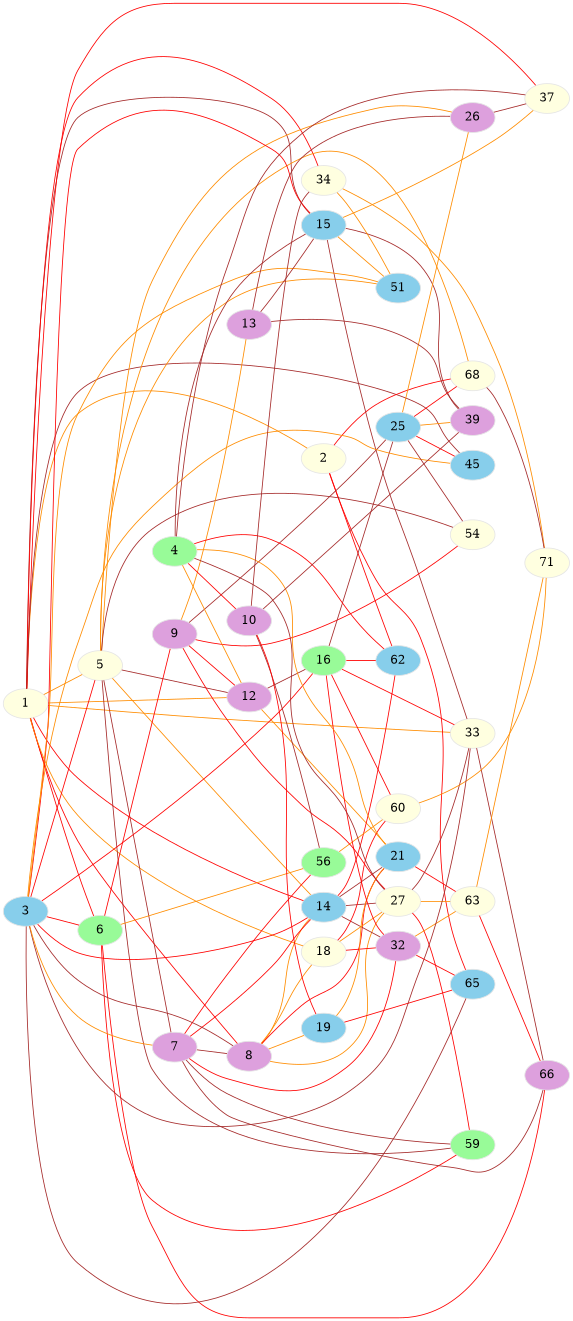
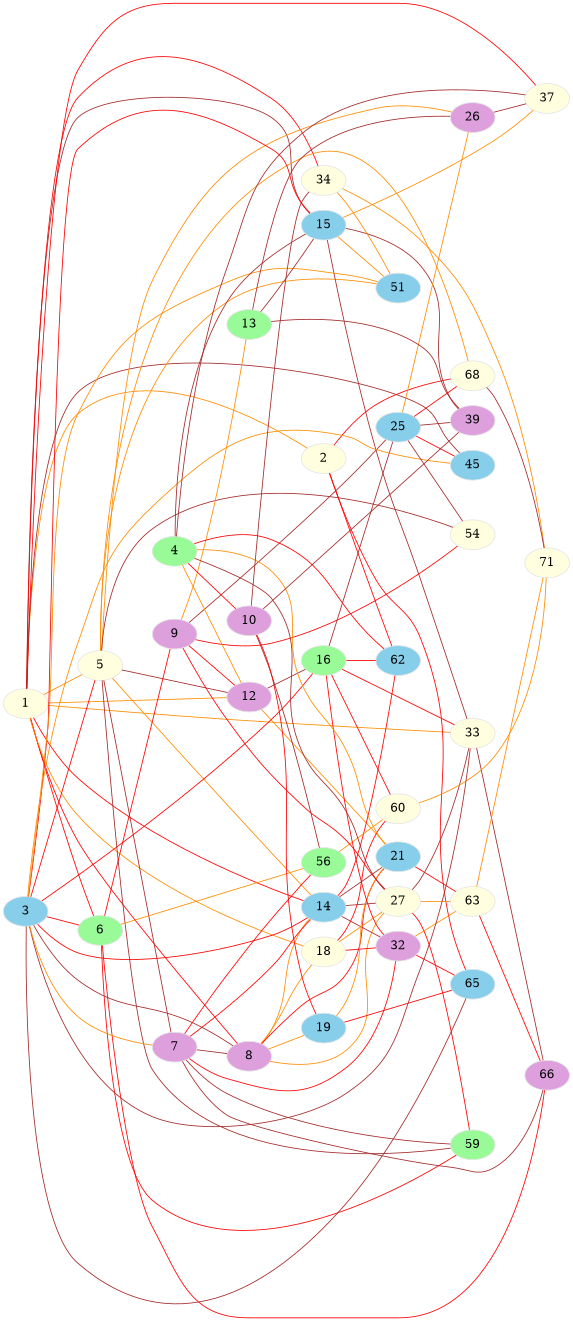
(249, 324) -> (249, 324)
(432, 424) -> (432, 424)
